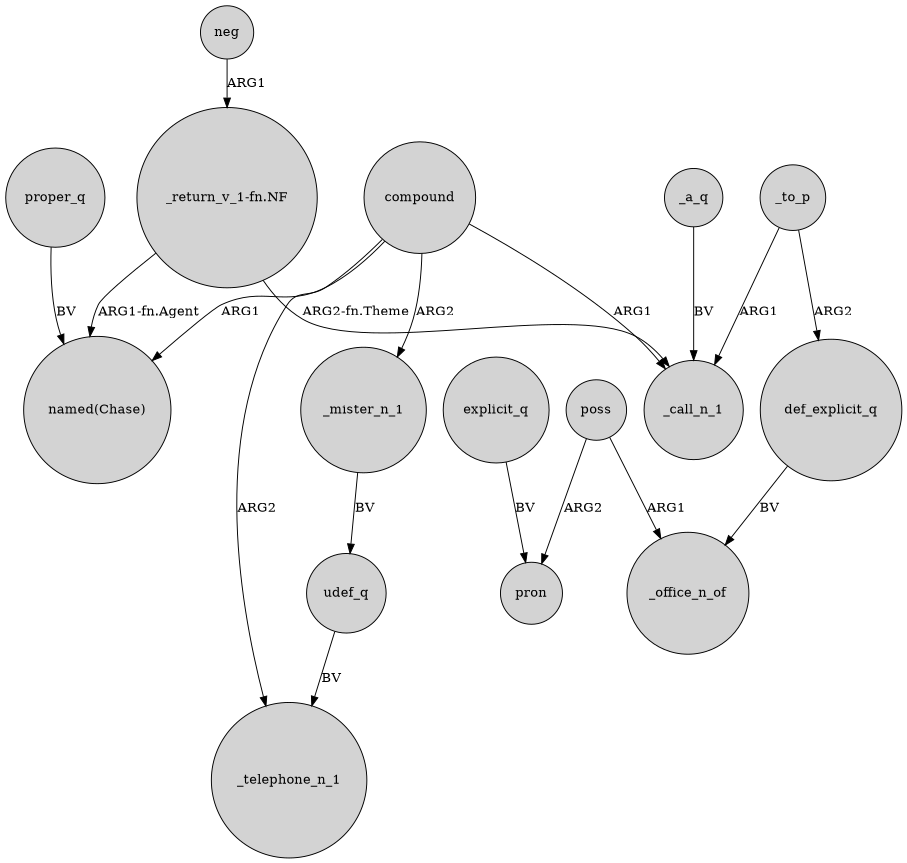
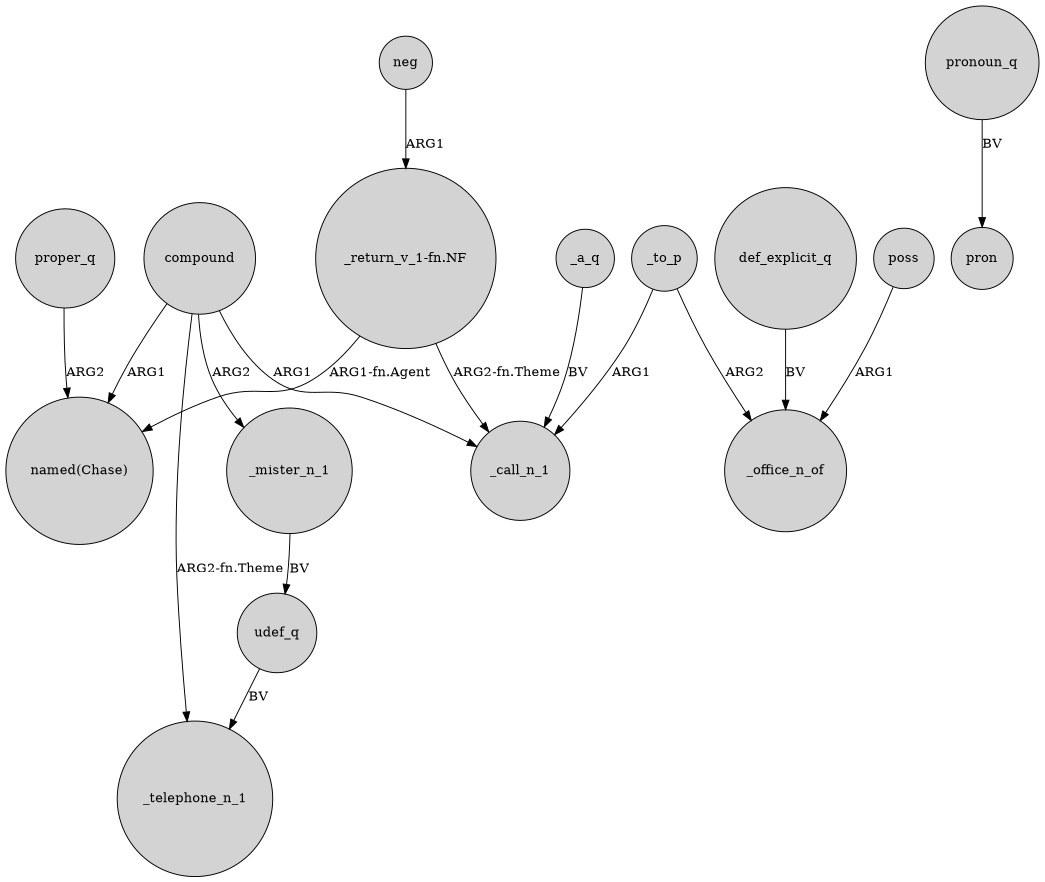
(808, 280) -> (709, 352)
(66, 312) -> (86, 373)
(496, 410) -> (982, 63)
(566, 497) -> none
(257, 508) -> (230, 569)
